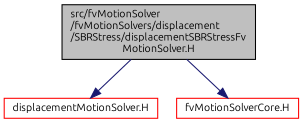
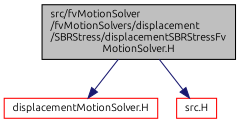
(238, 108) -> (197, 108)
